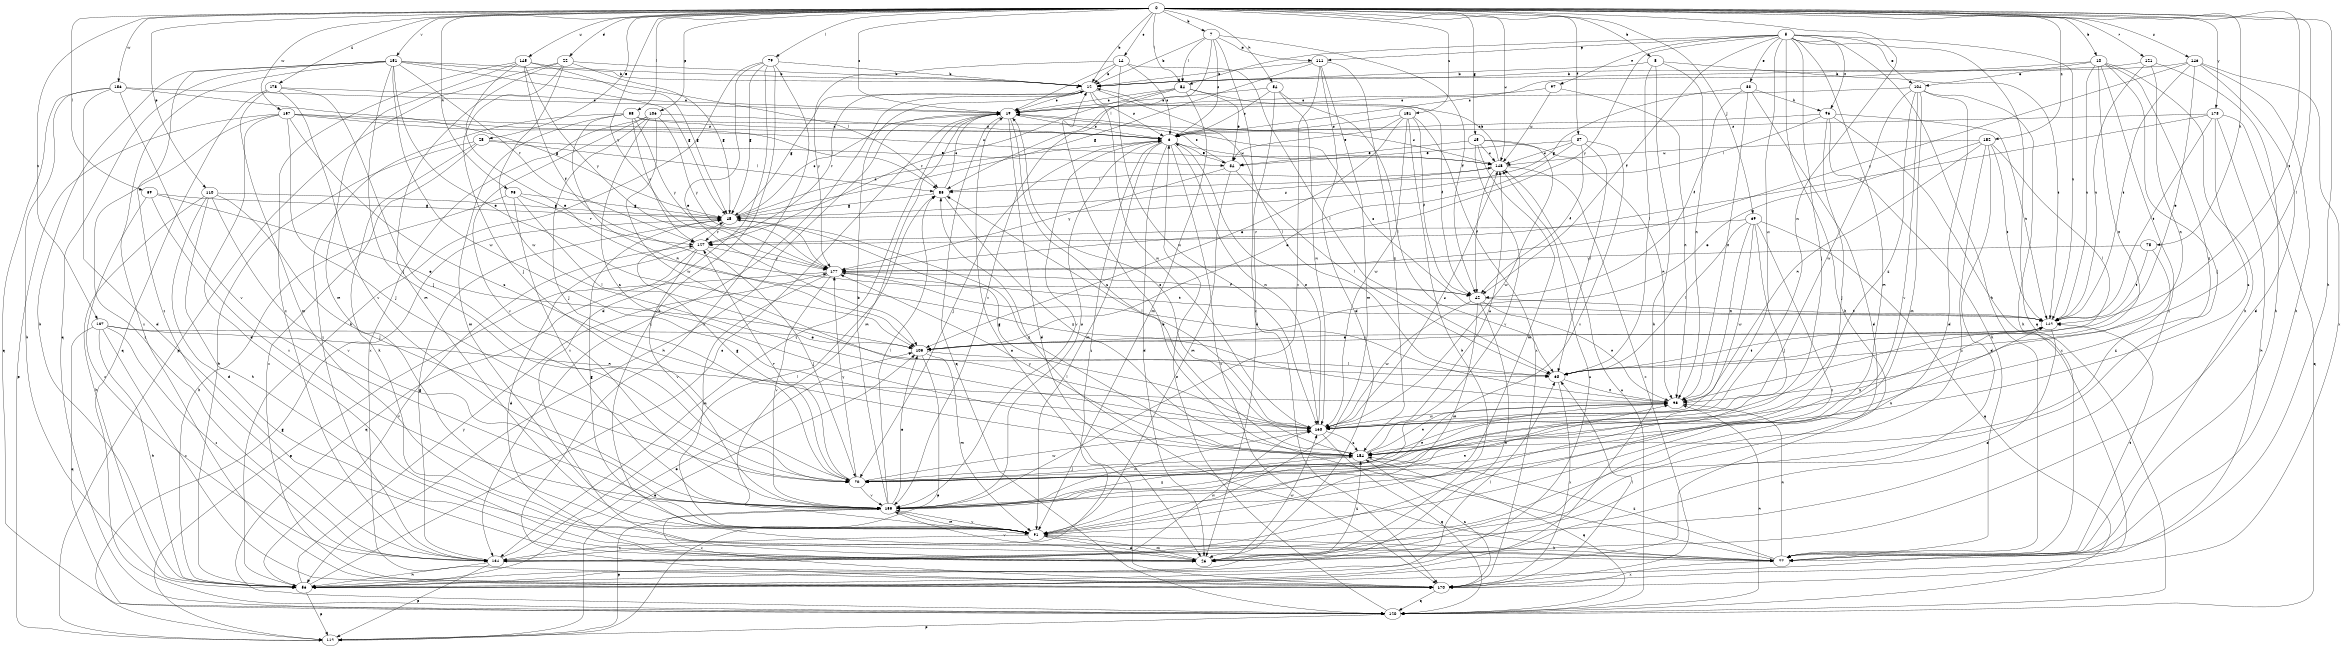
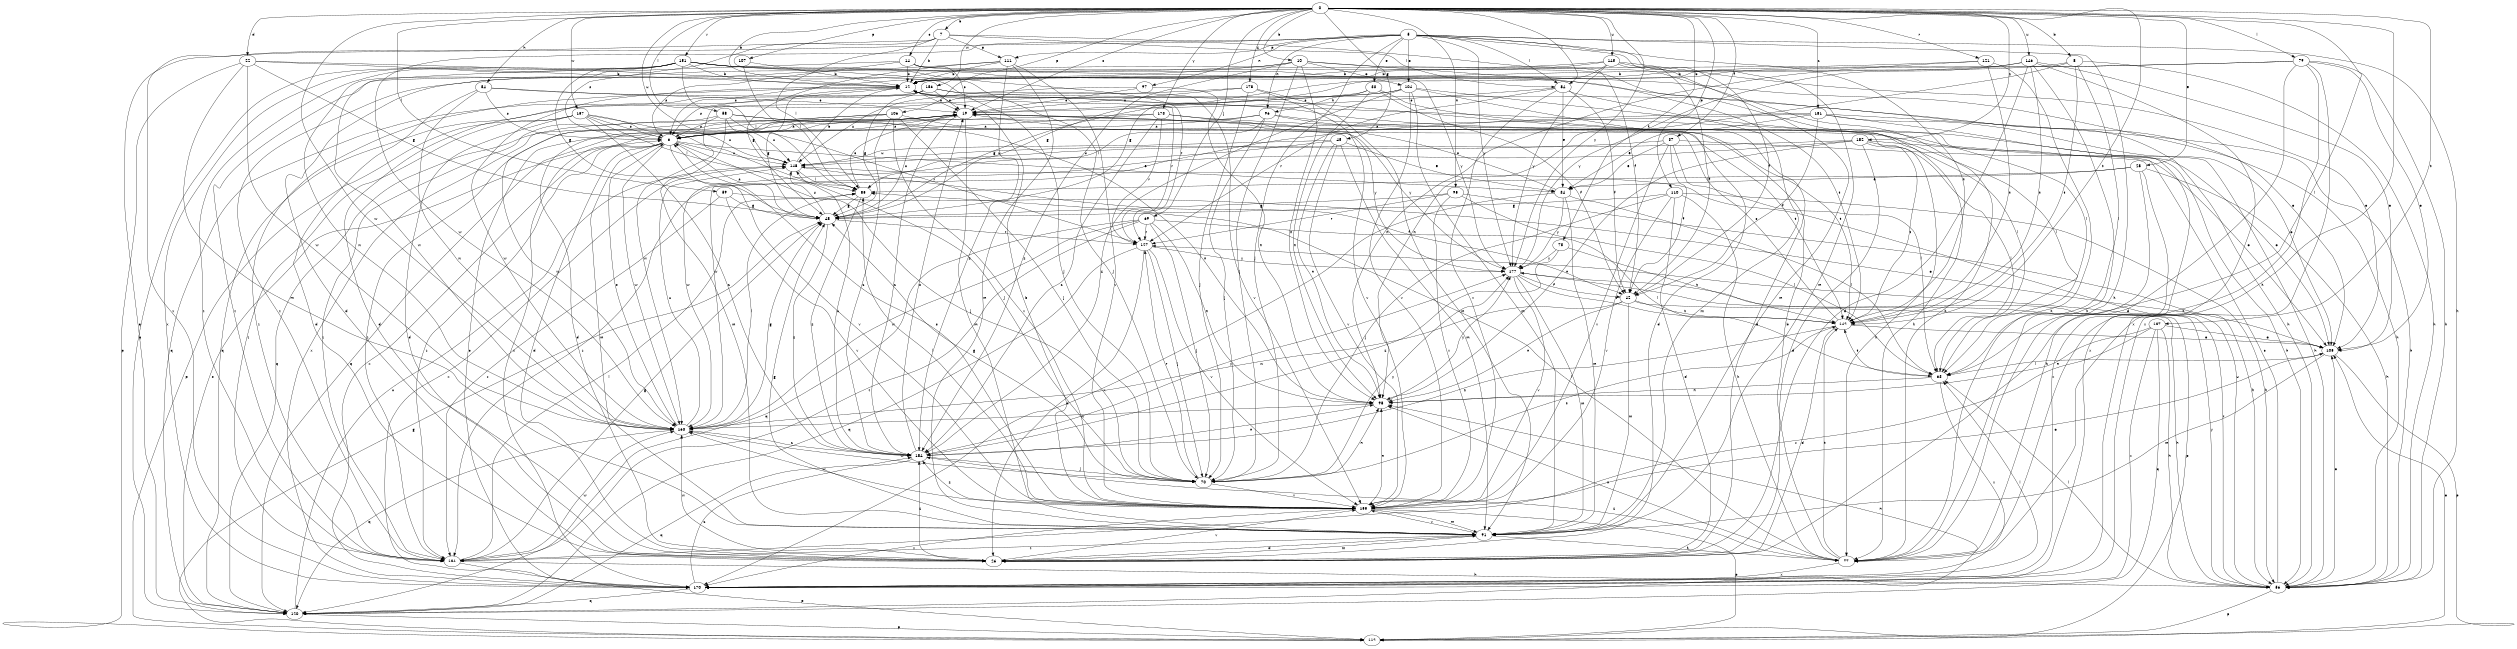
none -> (742, 61)
none -> (1128, 376)
